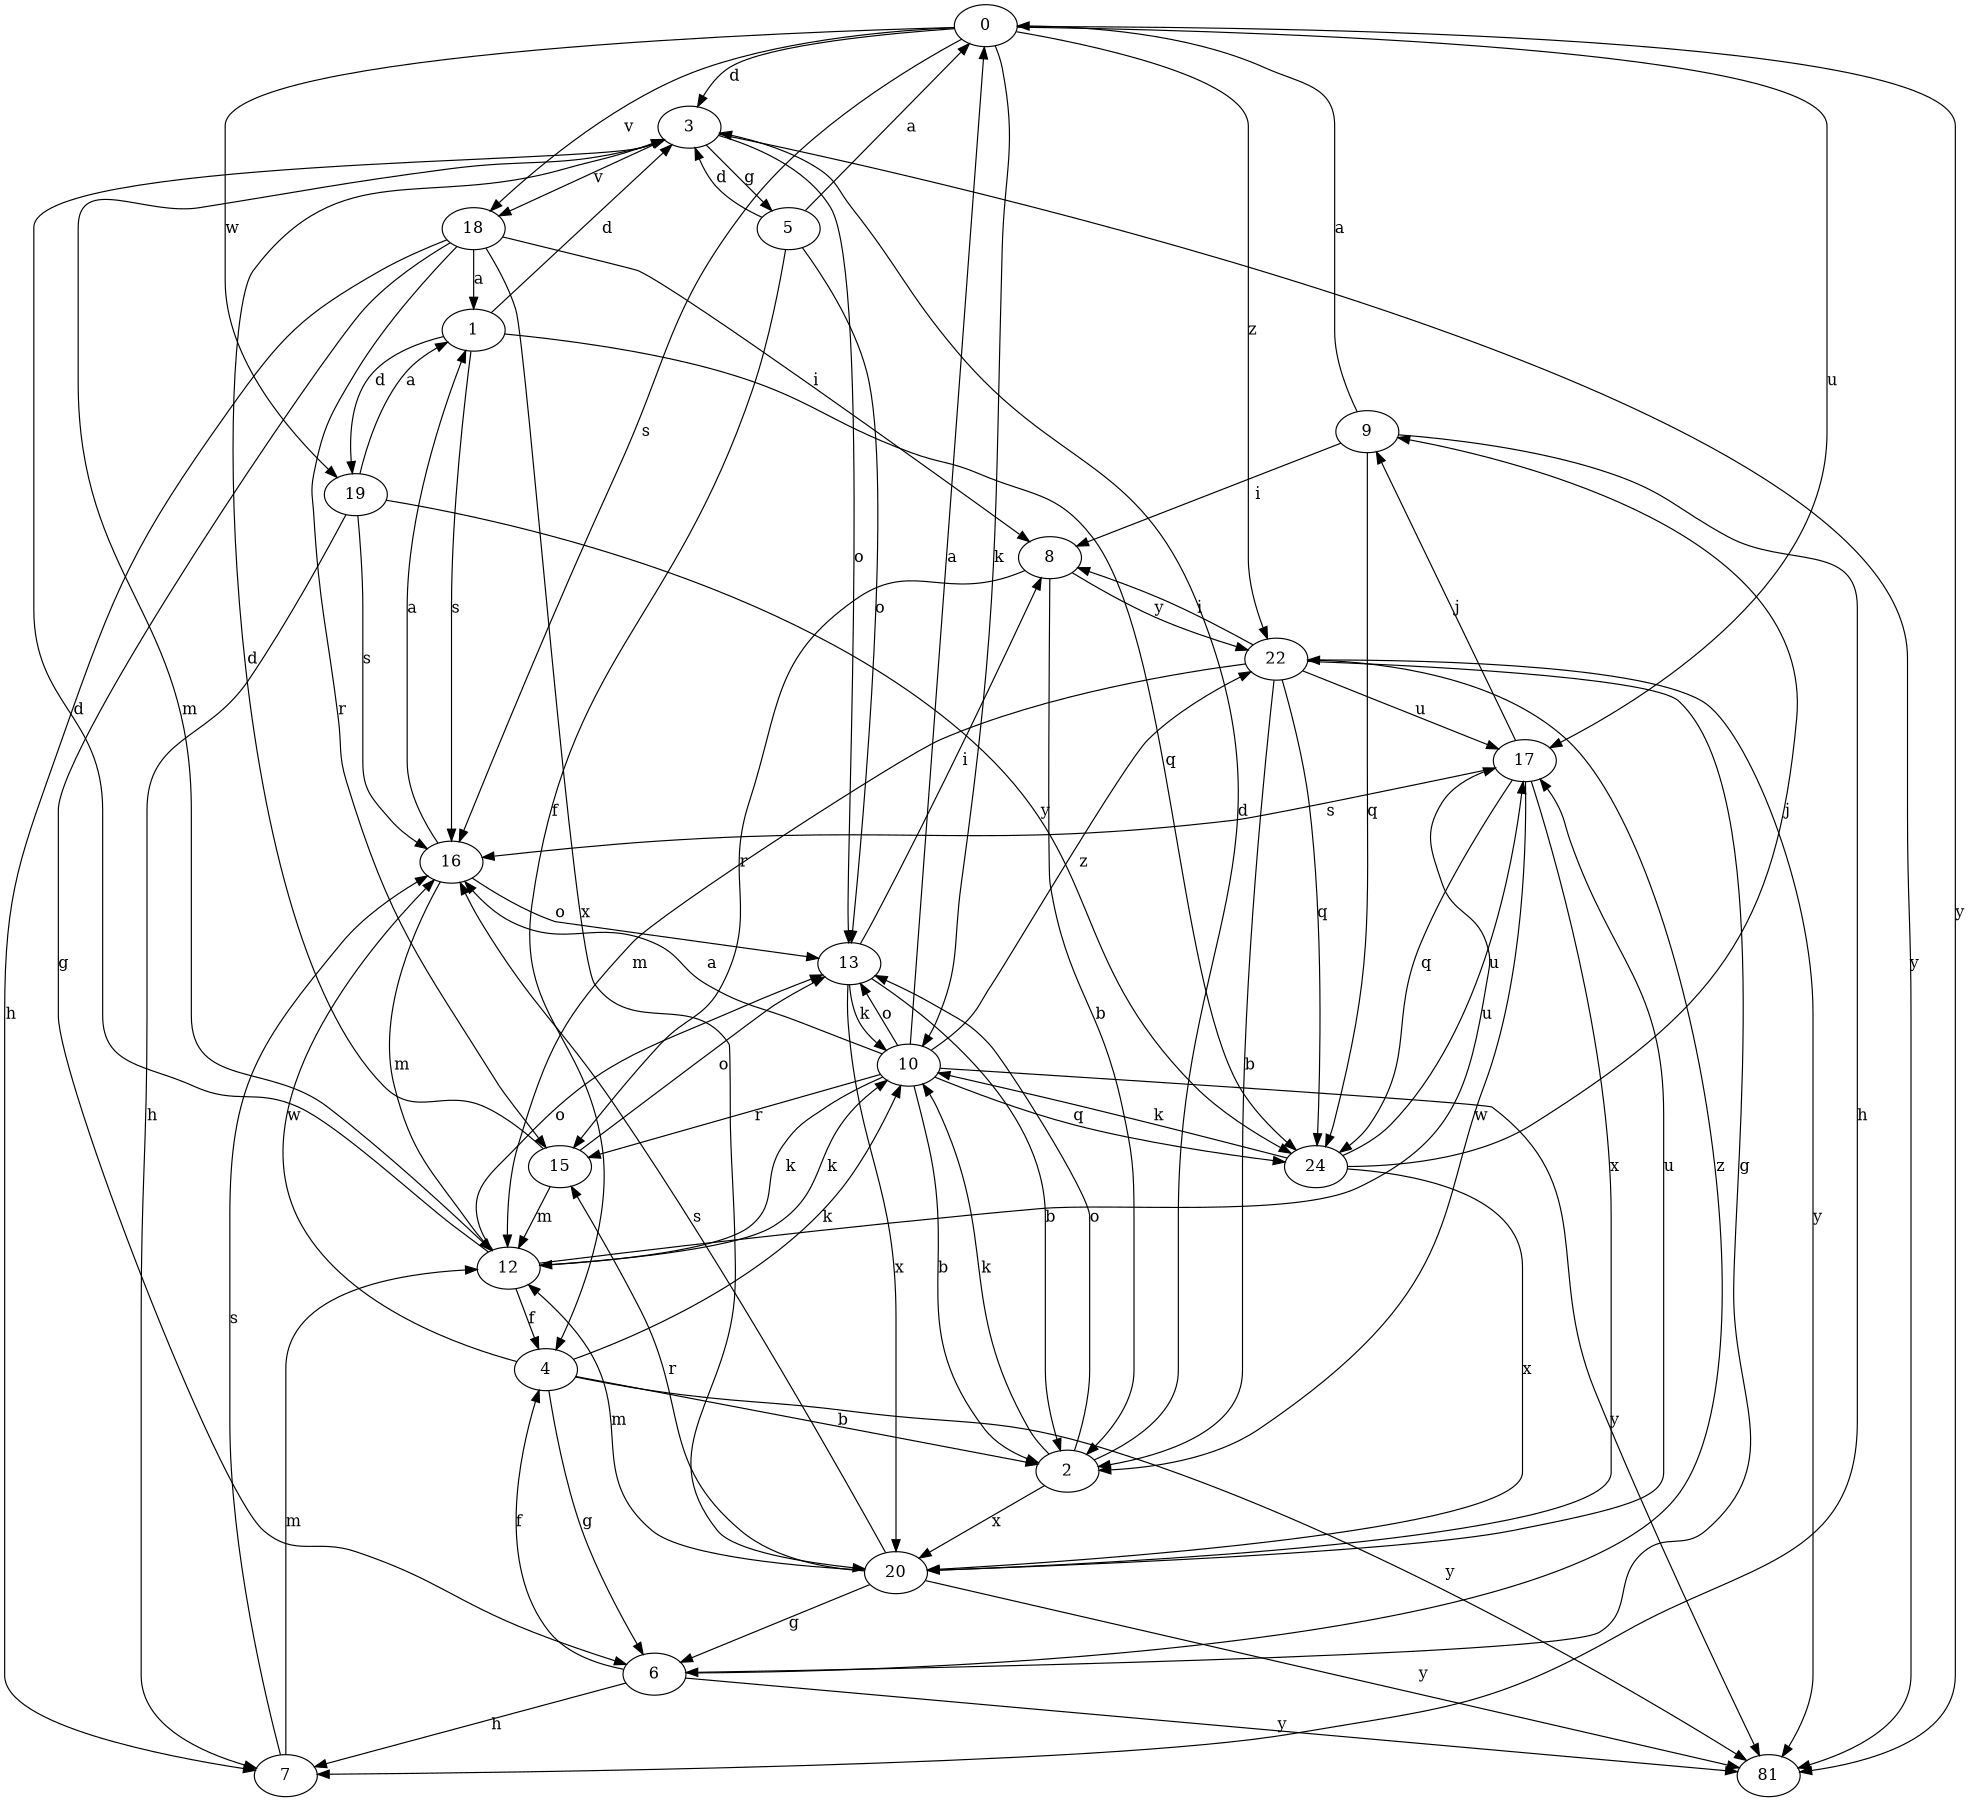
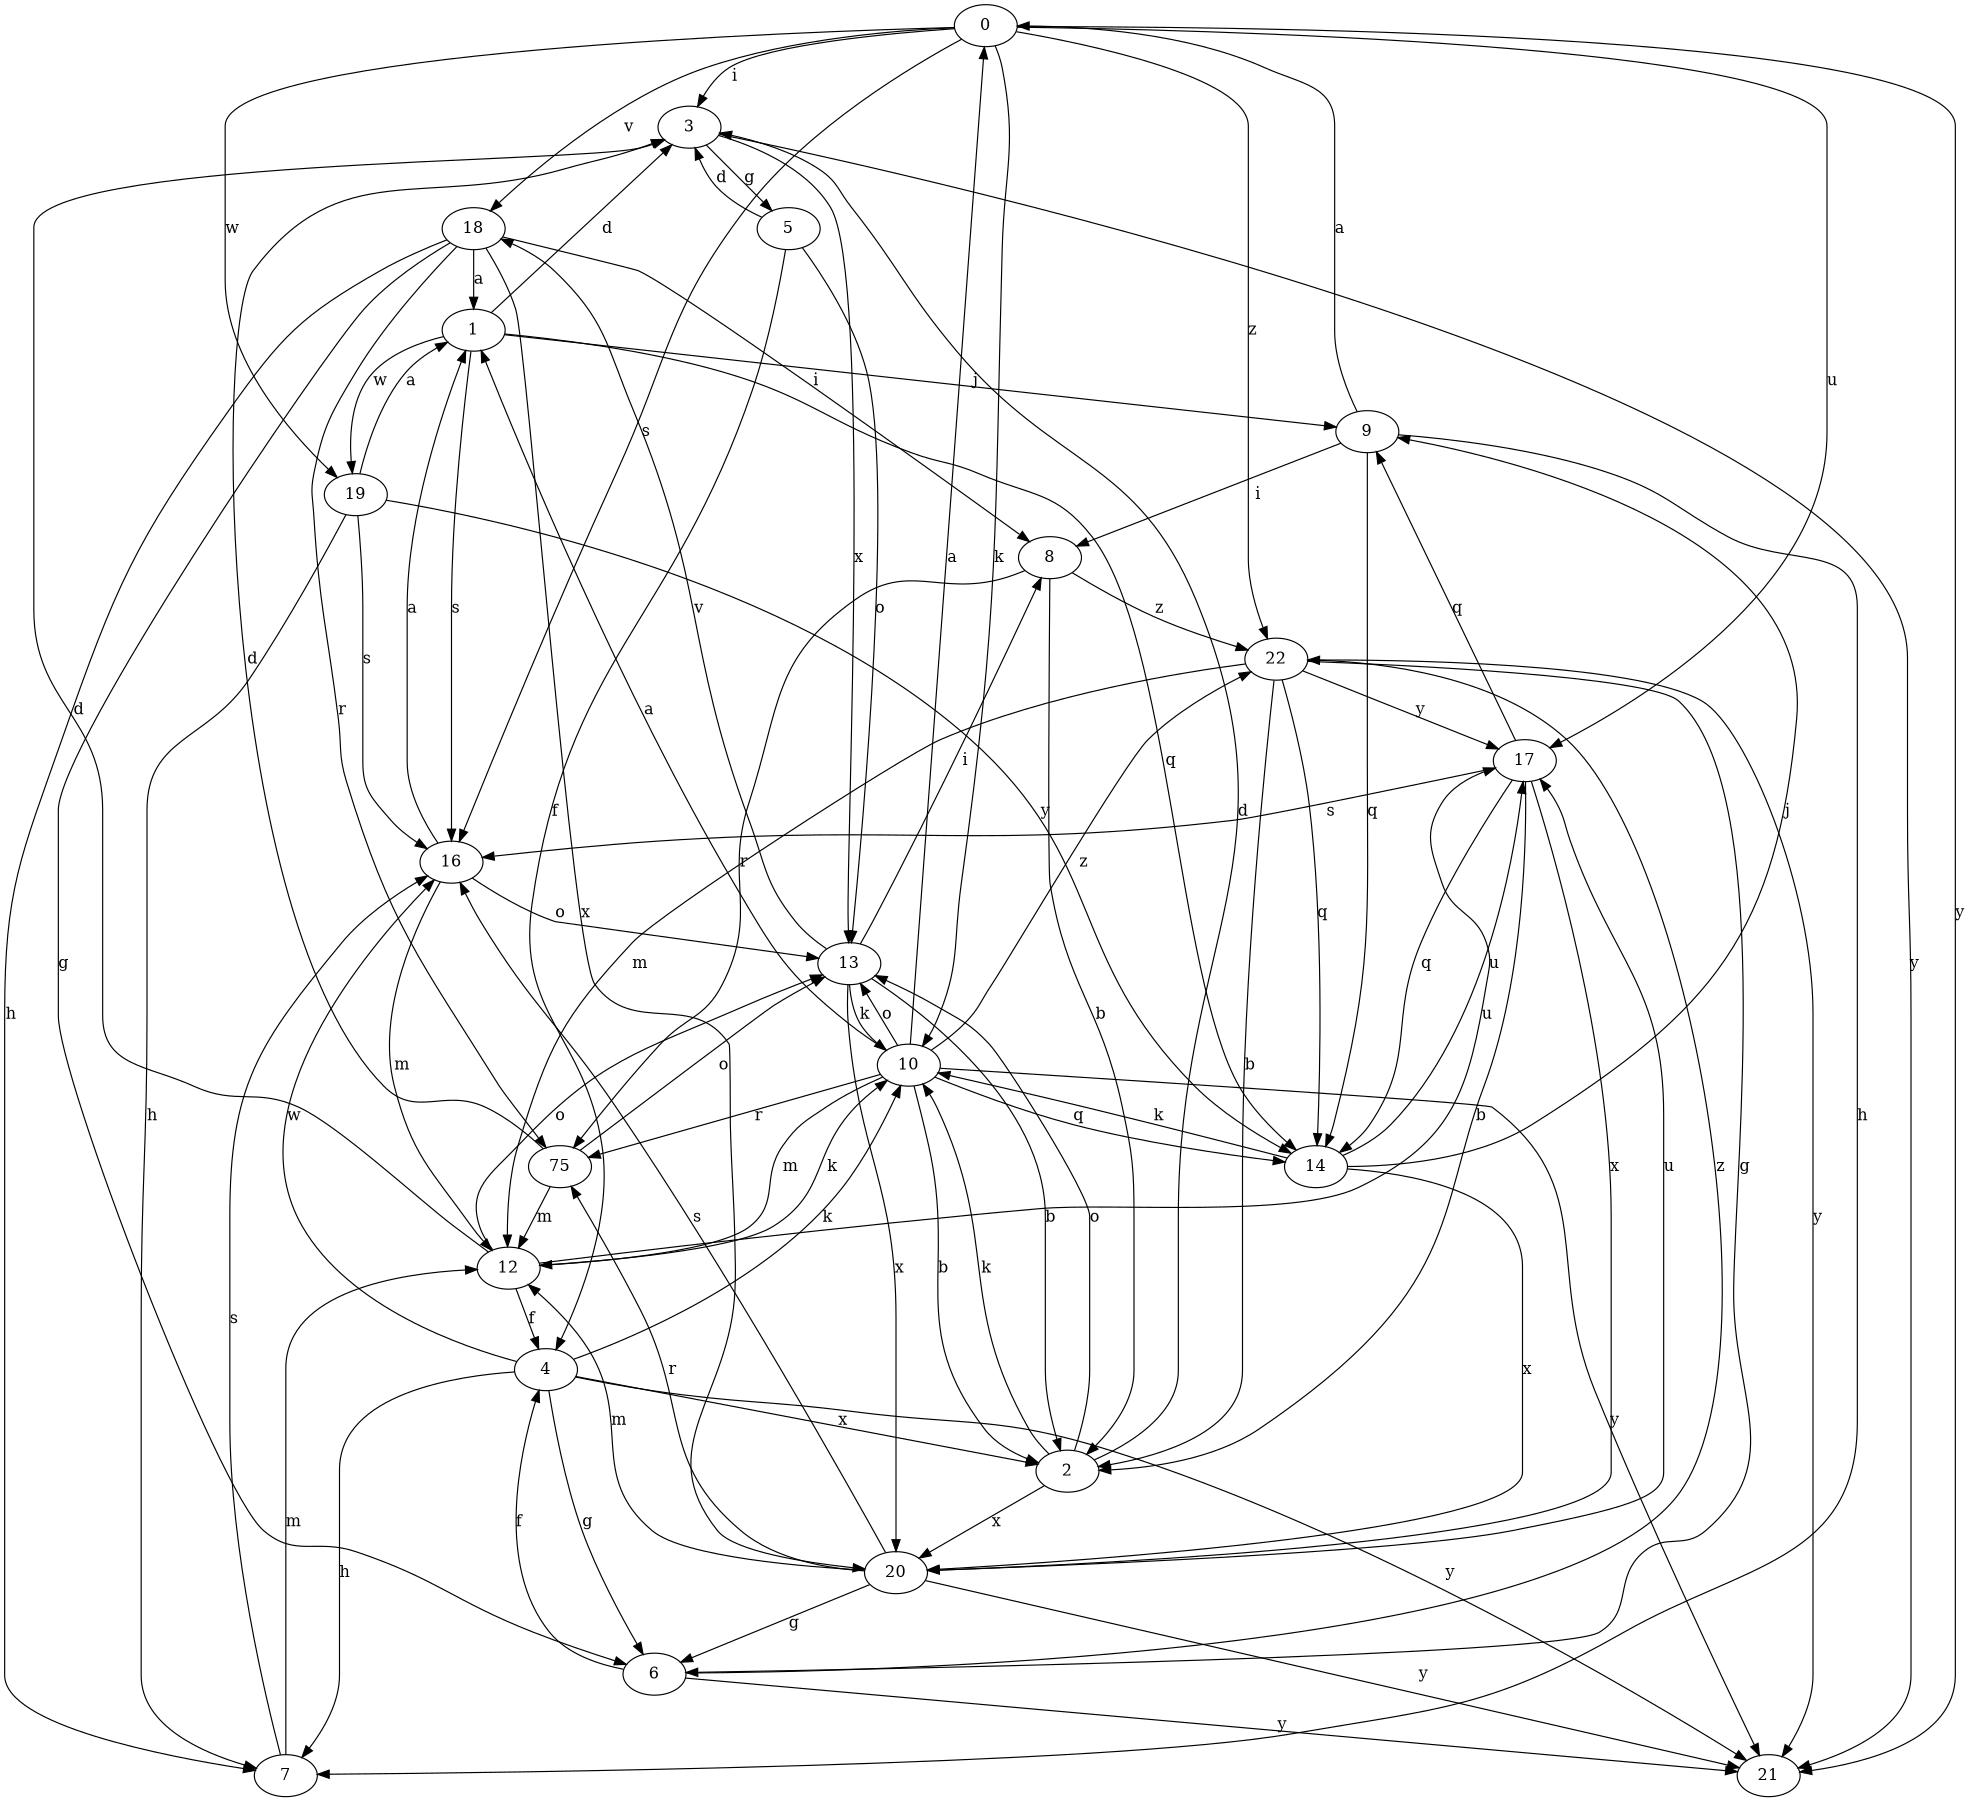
(735, 76) -> (735, 76)
(883, 131) -> none
(587, 175) -> (692, 605)
none -> (914, 380)
(381, 381) -> (381, 381)
(100, 515) -> none
(859, 558) -> (859, 558)
(1173, 604) -> none
(1160, 608) -> (1160, 608)
(1458, 608) -> (1458, 608)
(1421, 710) -> (1421, 710)
(679, 960) -> (651, 730)
(1482, 1116) -> (1482, 1116)
(560, 1167) -> (560, 1167)
(791, 1167) -> (791, 1167)
(1316, 1167) -> (1316, 1167)
(844, 1420) -> (844, 1420)
(476, 1723) -> (340, 1503)
(1769, 1776) -> (1769, 1776)
